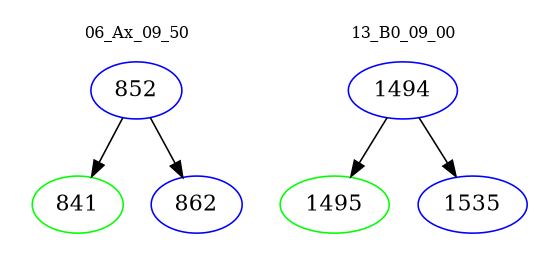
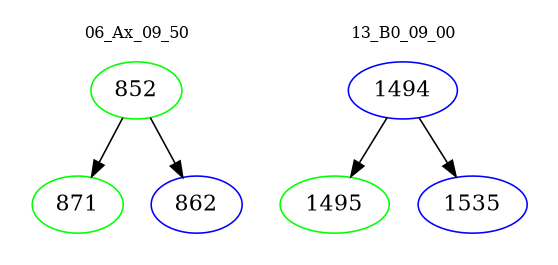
(136, 90) -> (136, 90)
(78, 205) -> (78, 205)
